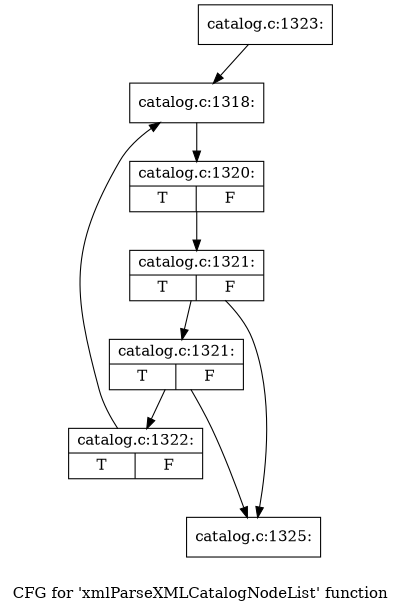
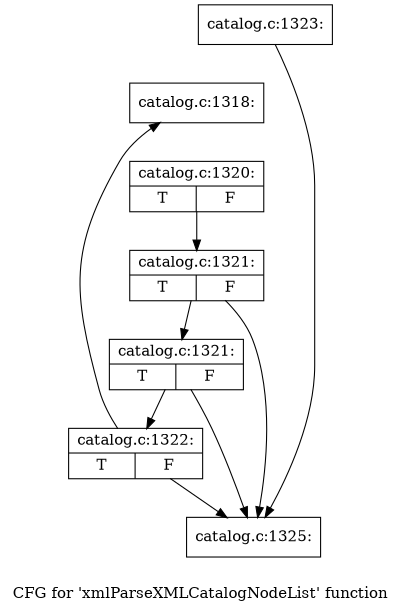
(235, 60) -> (315, 277)
(197, 137) -> none
none -> (194, 495)
